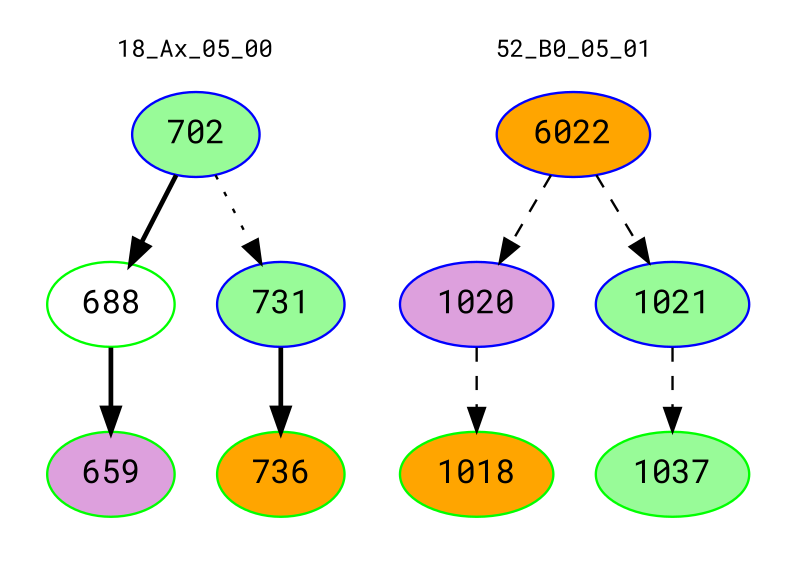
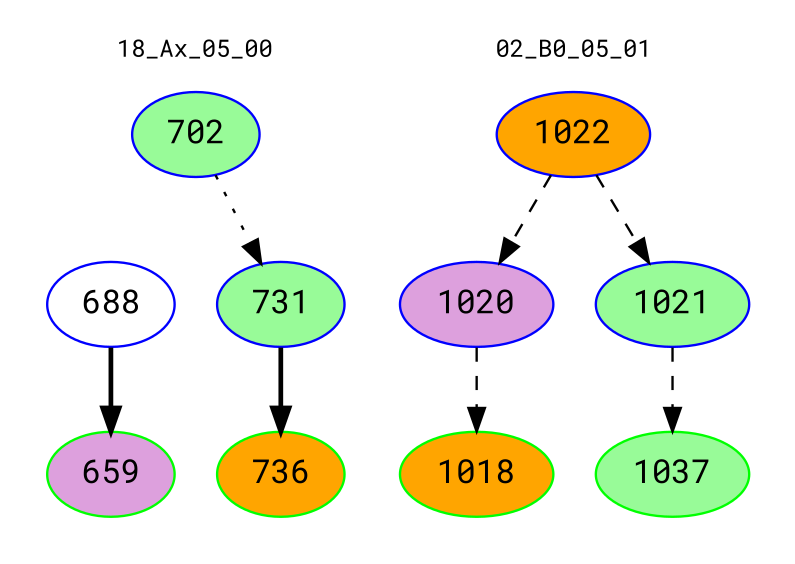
(575, 51) -> (575, 51)
(573, 135) -> (573, 135)
(159, 209) -> none
(111, 304) -> (111, 304)
